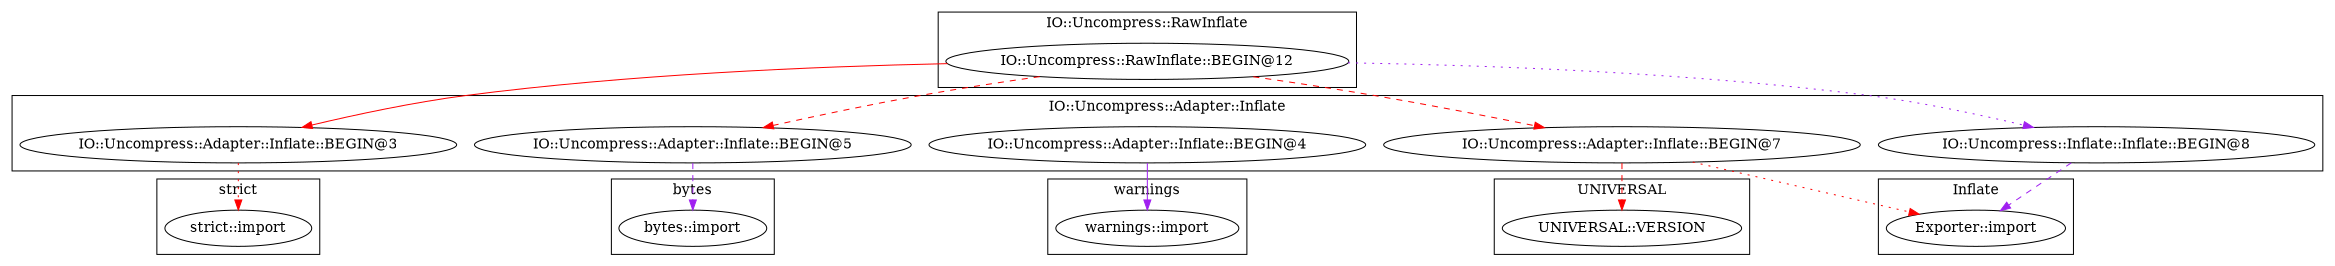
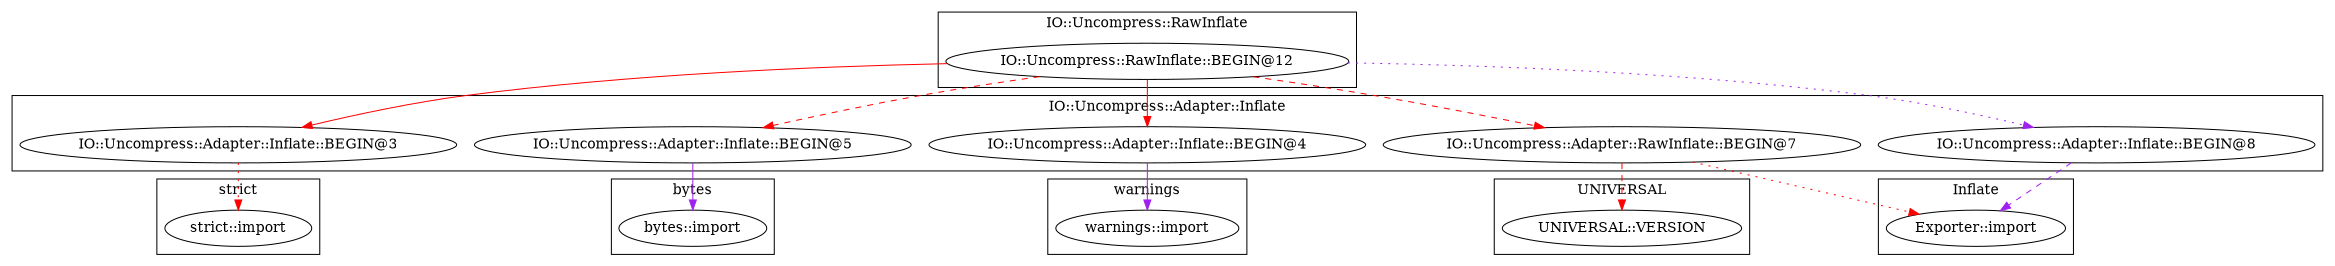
none -> (1147, 102)
(1622, 145) -> (1622, 145)
(2097, 145) -> (2097, 145)
(693, 185) -> (693, 185)
